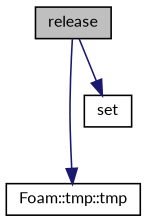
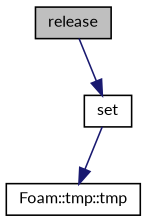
(70, 103) -> (94, 148)
